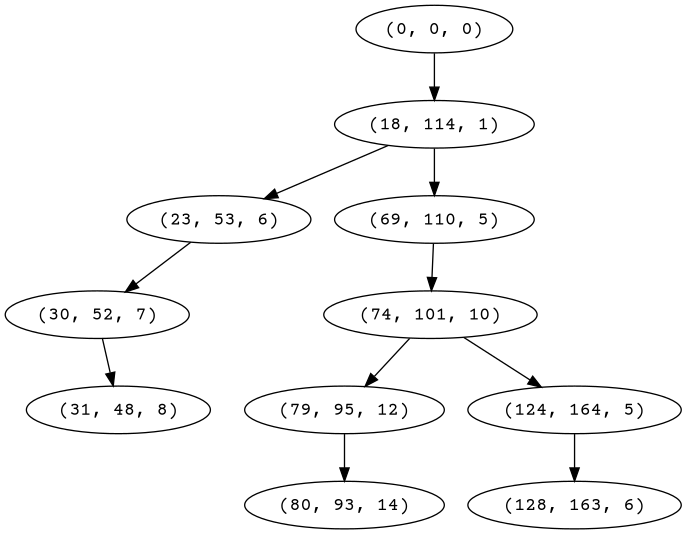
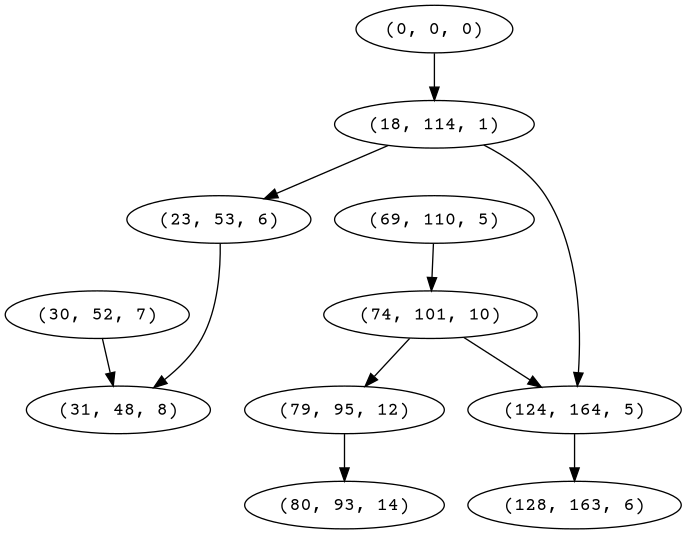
(434, 165) -> (566, 242)
(163, 263) -> (210, 319)
